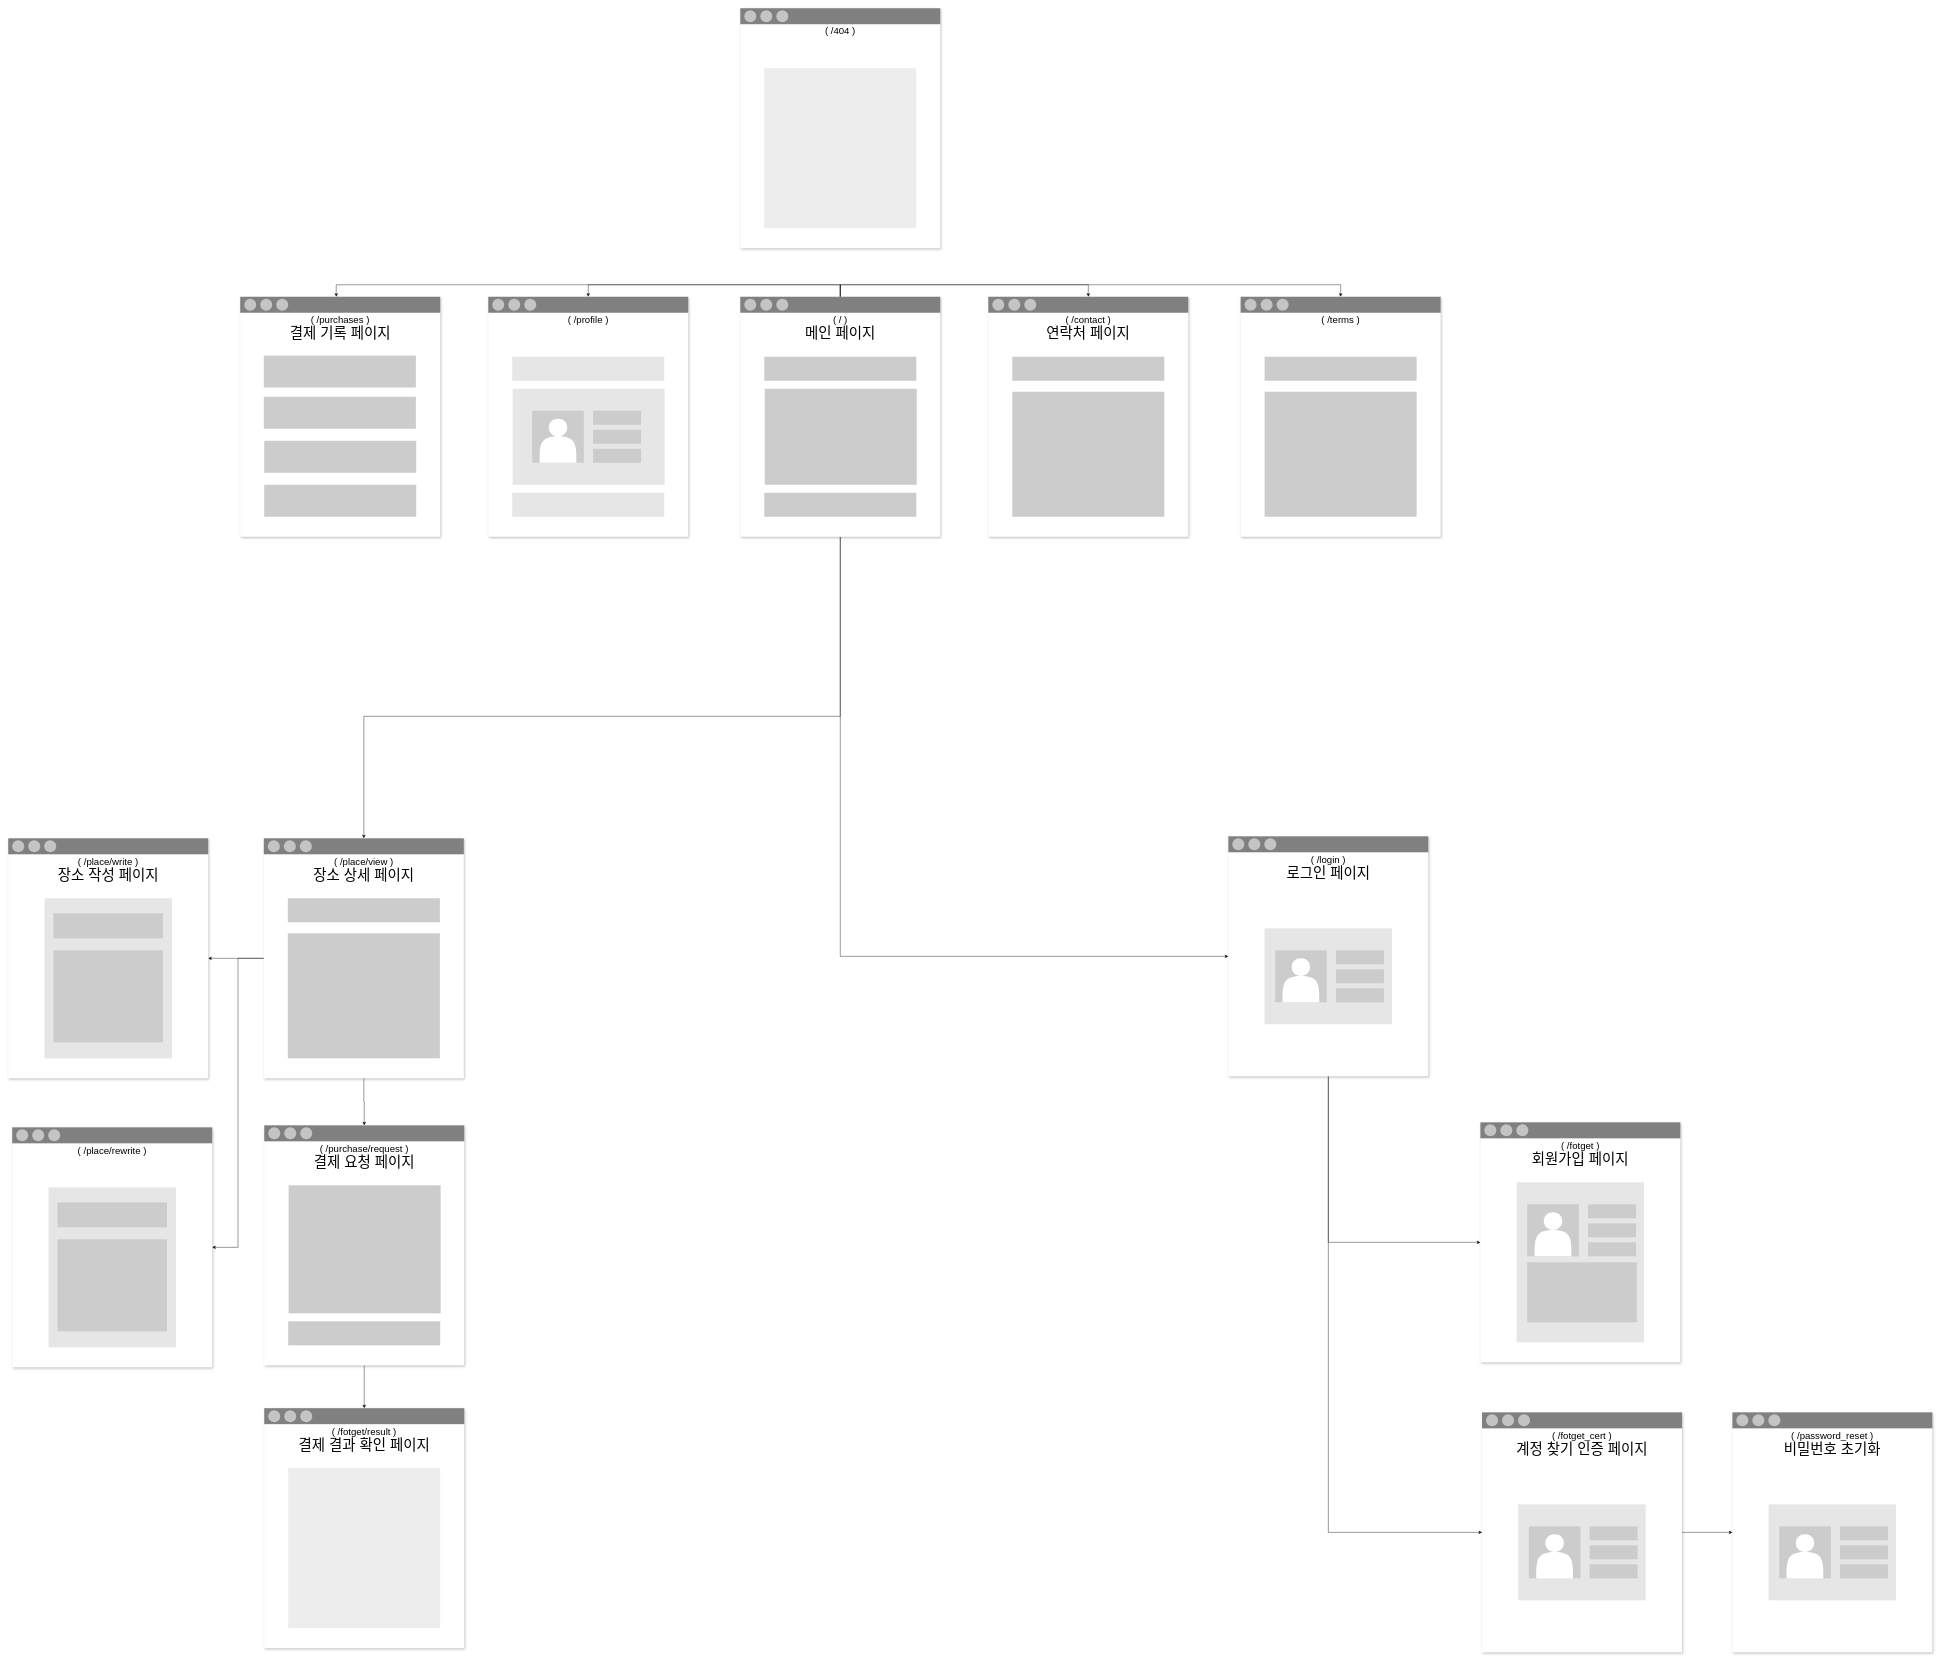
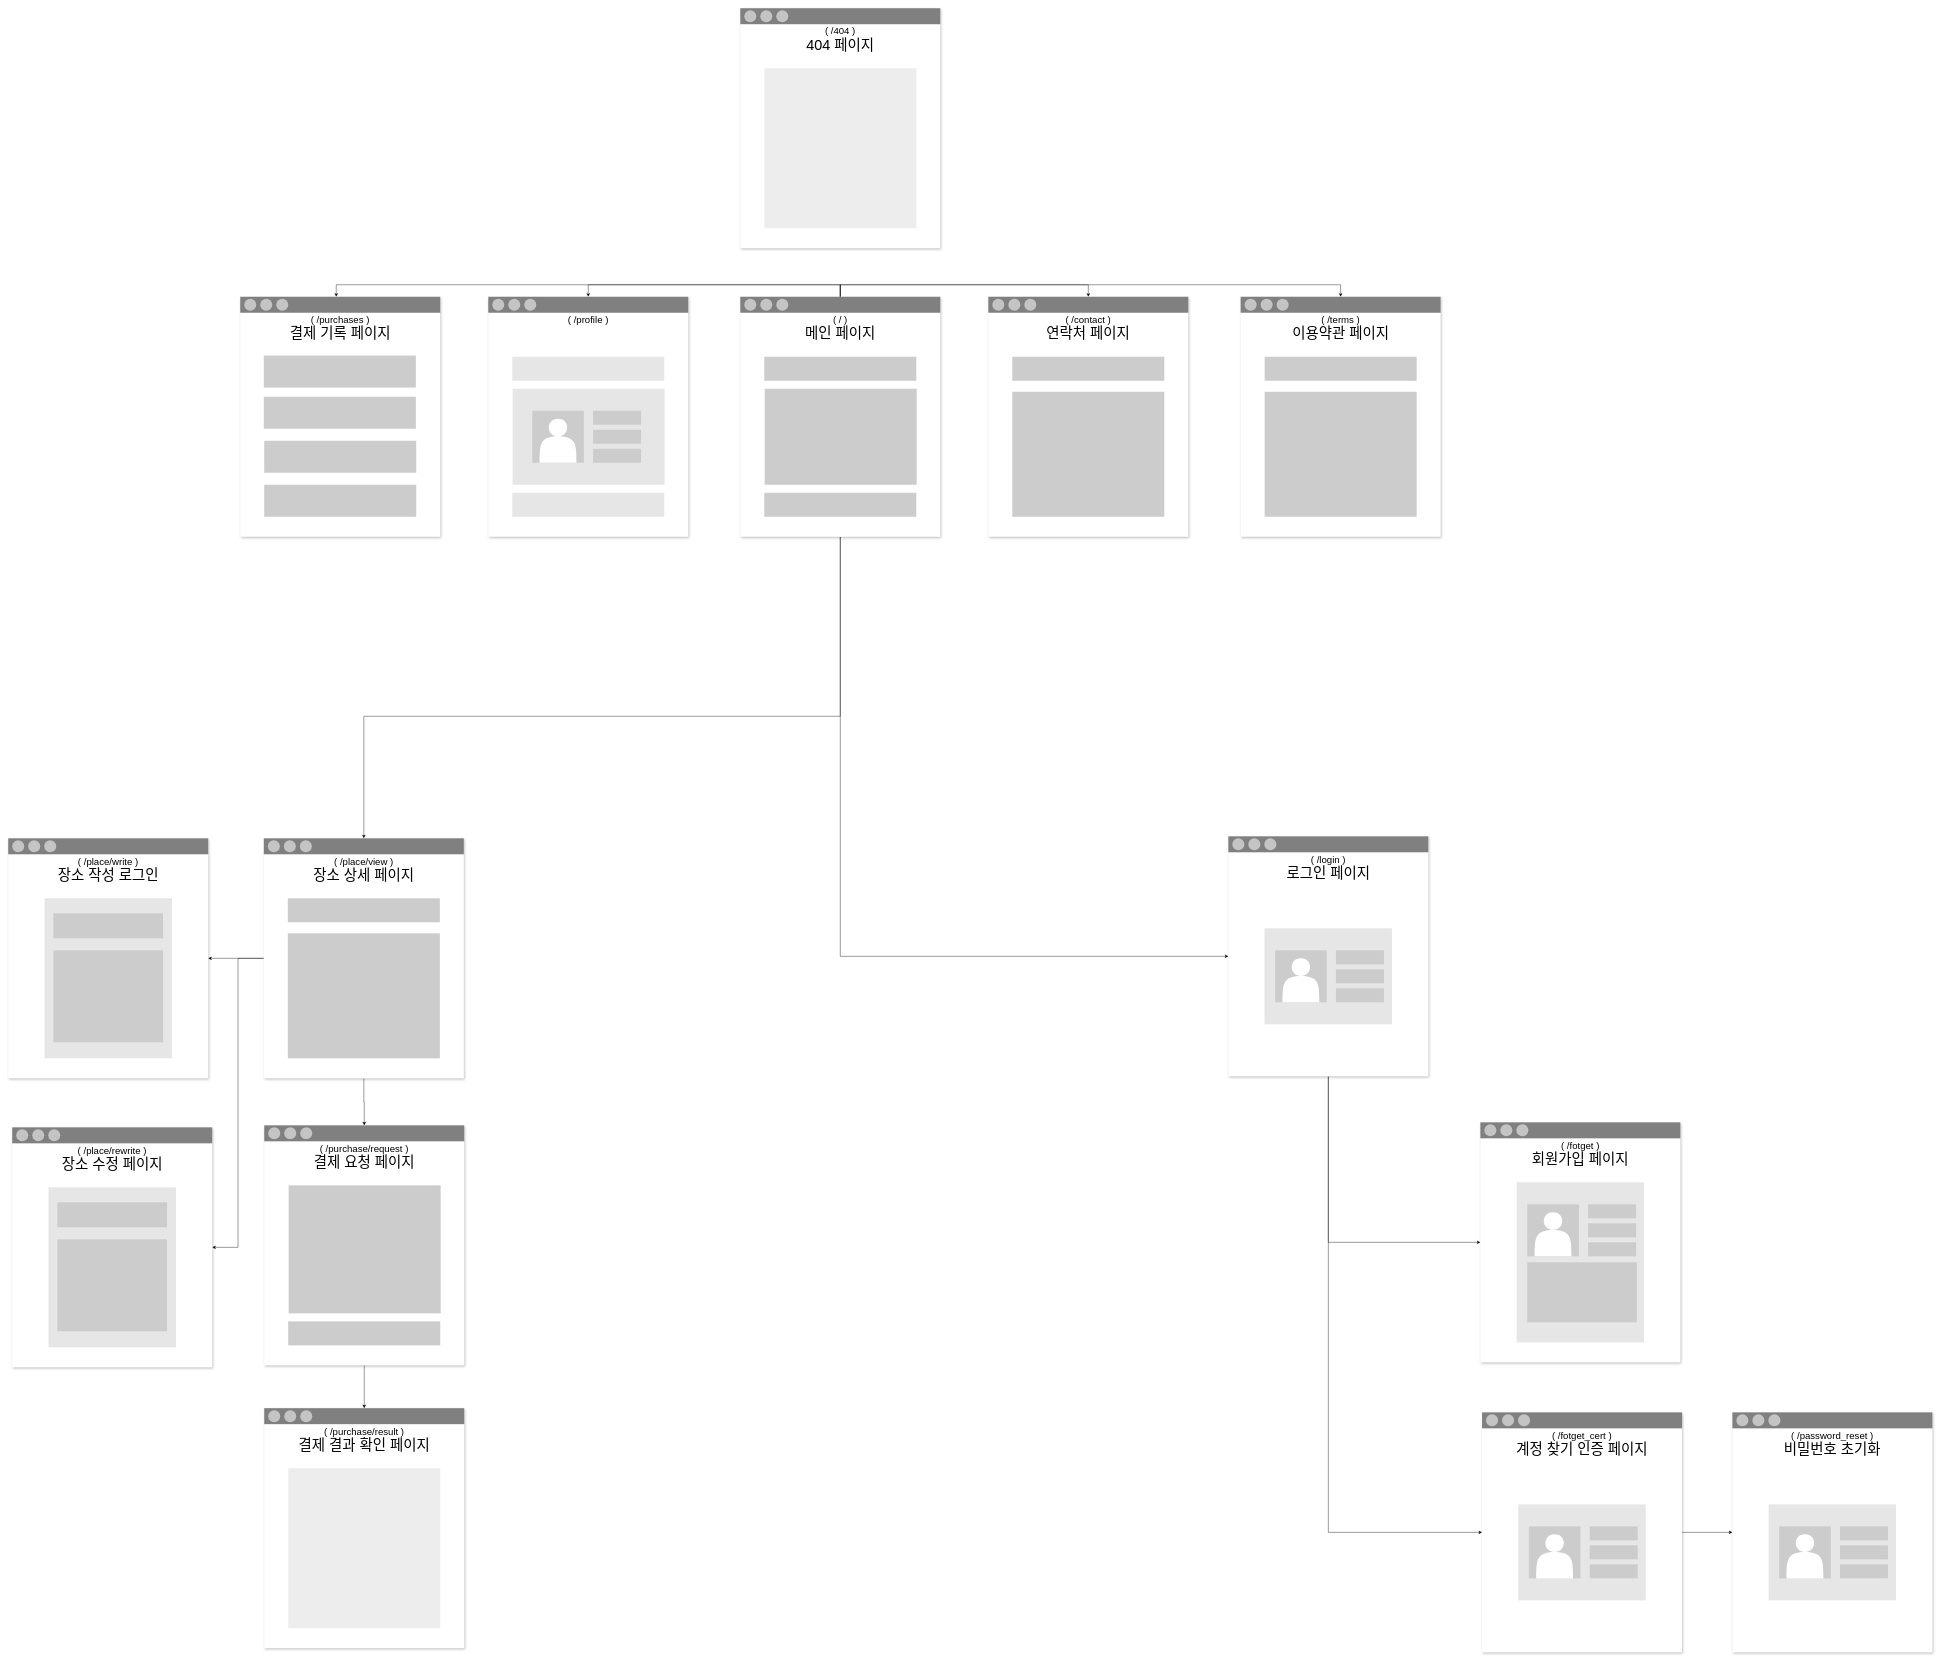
none -> (840, 45)
none -> (1341, 334)
(108, 875) -> (108, 875)
none -> (112, 1164)
(364, 1431) -> (364, 1431)
